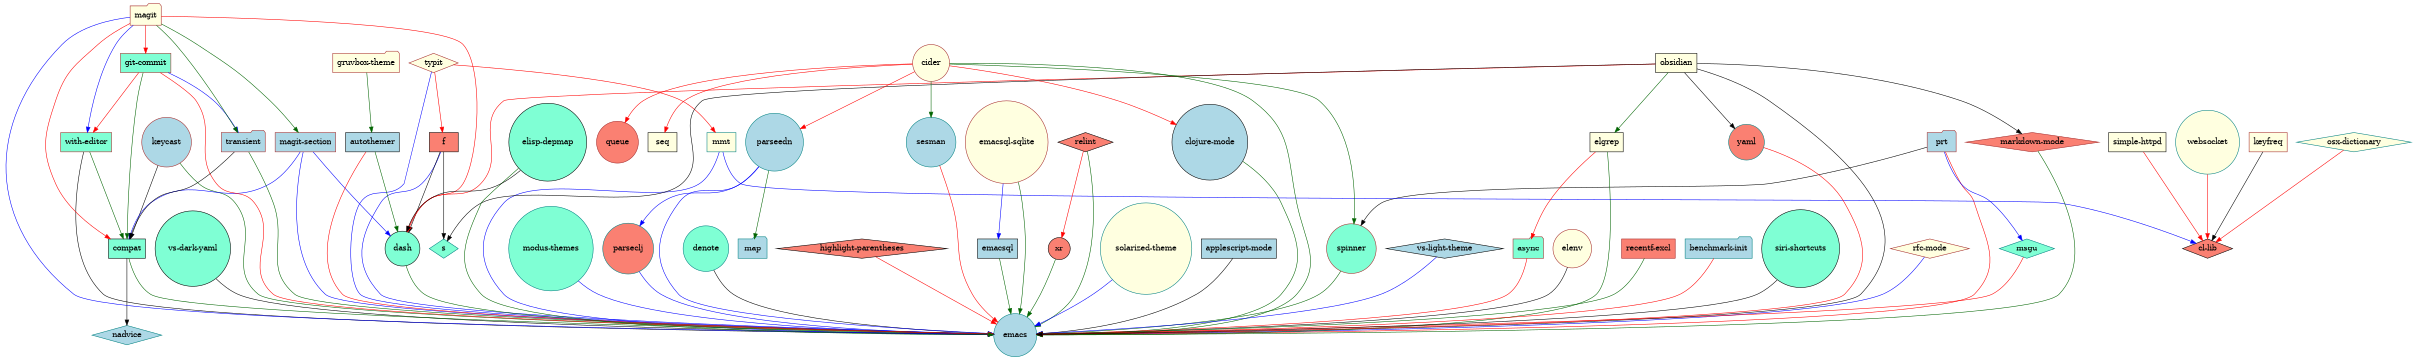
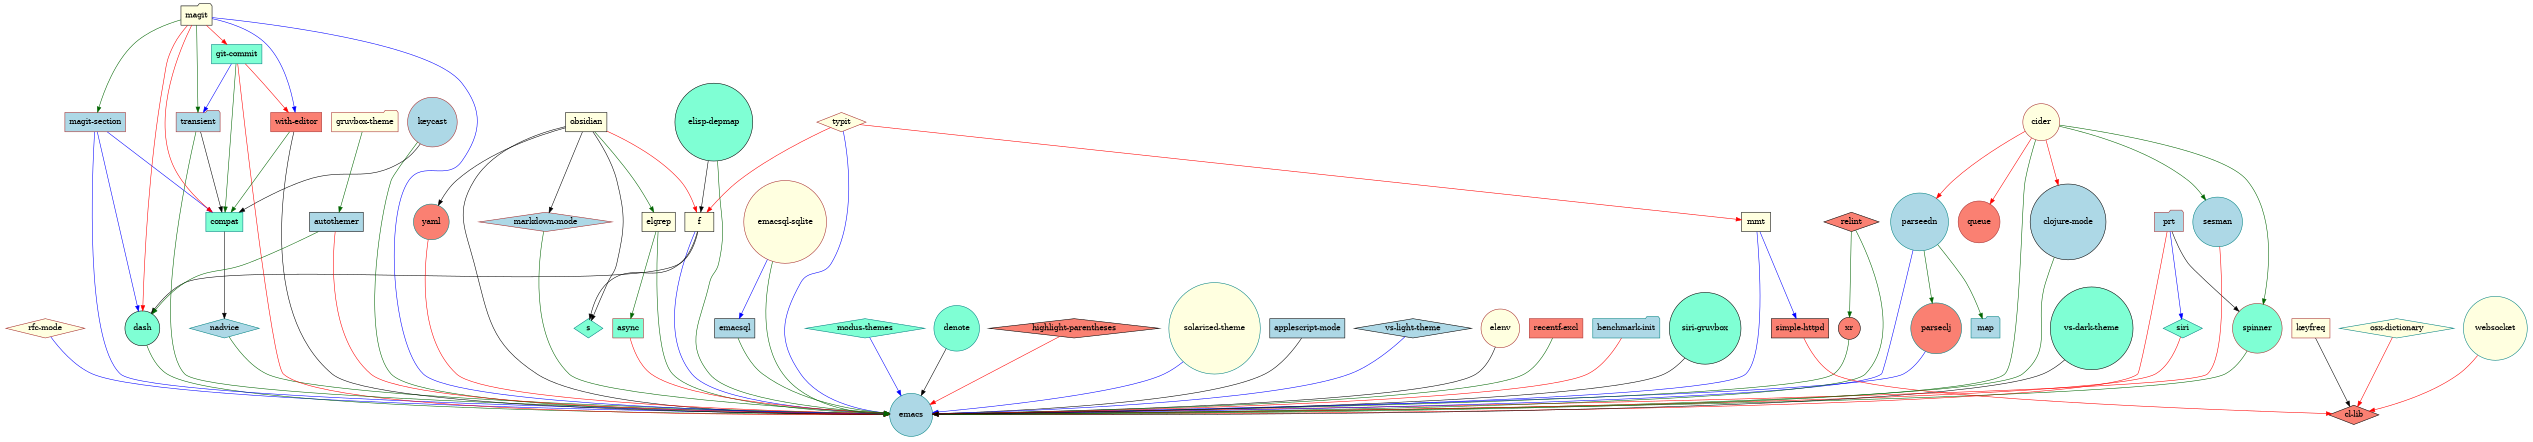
(146, 16) -> (197, 16)
(146, 63) -> (237, 54)
(823, 86) -> (658, 161)
(86, 142) -> (296, 122)
(444, 142) -> (699, 222)
(662, 142) -> none
(721, 142) -> (1756, 222)
(2032, 142) -> (545, 222)
(2137, 142) -> (1800, 328)
(479, 190) -> (705, 184)
(1073, 192) -> (1850, 272)
(1556, 193) -> (645, 268)
(680, 195) -> (1928, 274)
(1450, 199) -> (1777, 273)
(127, 249) -> (224, 222)
(193, 249) -> (2092, 328)
(551, 249) -> (865, 328)
(1528, 249) -> (628, 328)
(1801, 249) -> (1705, 328)
(2027, 249) -> (2183, 328)
(327, 313) -> (548, 403)
